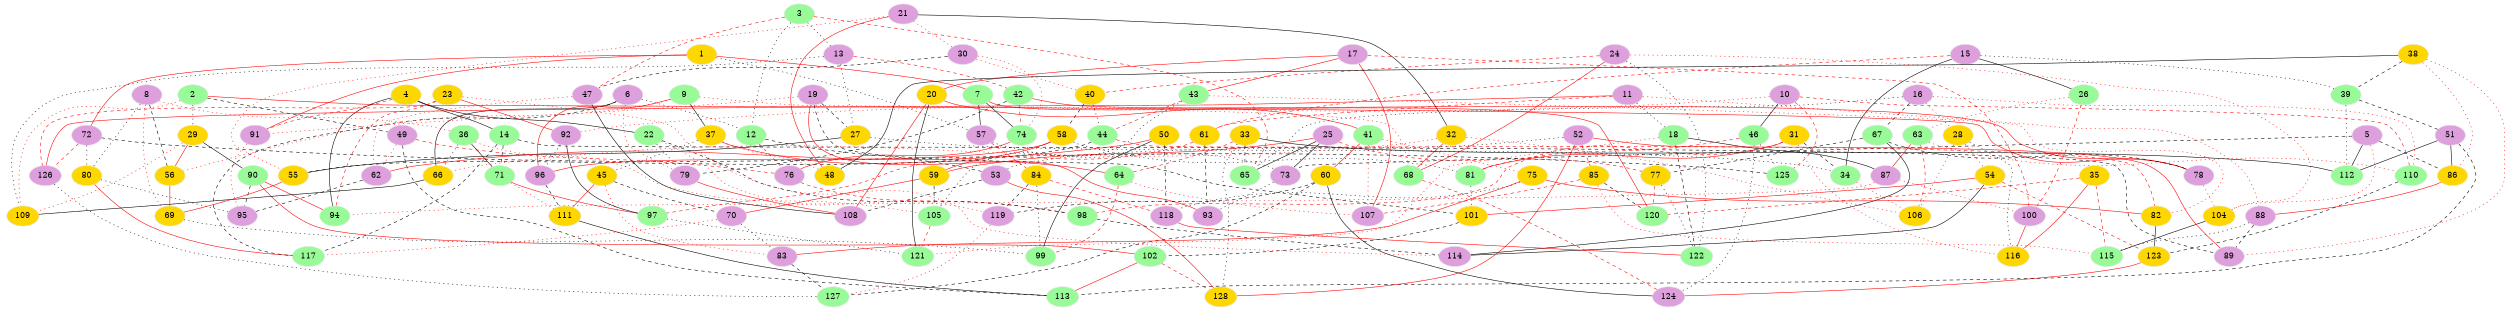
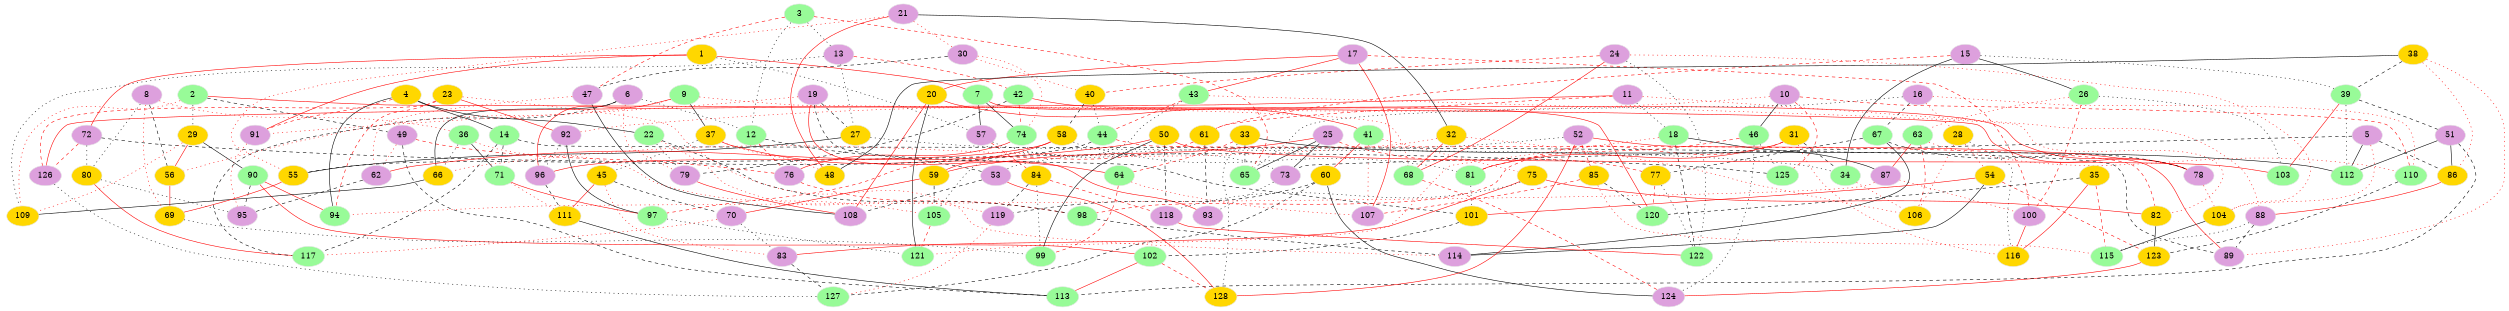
none -> (2283, 176)
(1895, 196) -> (1895, 196)
